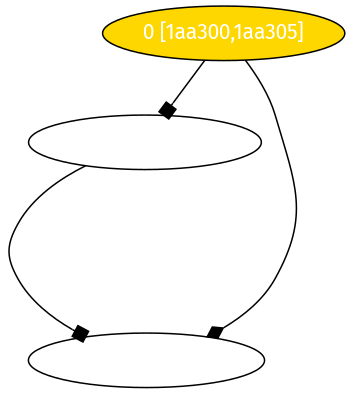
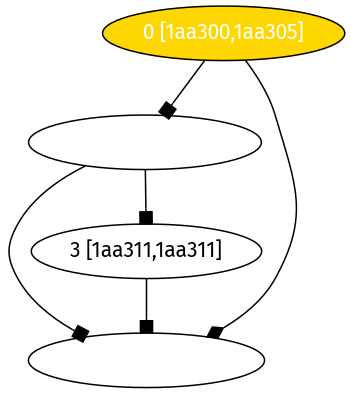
none -> (146, 251)
